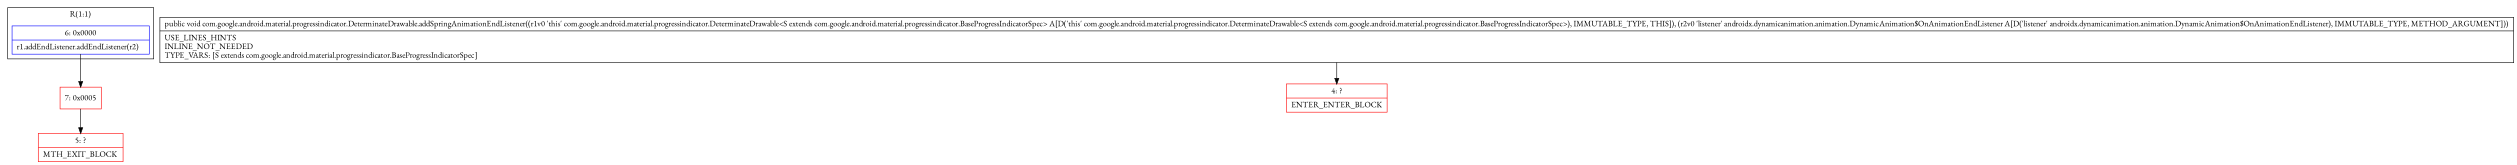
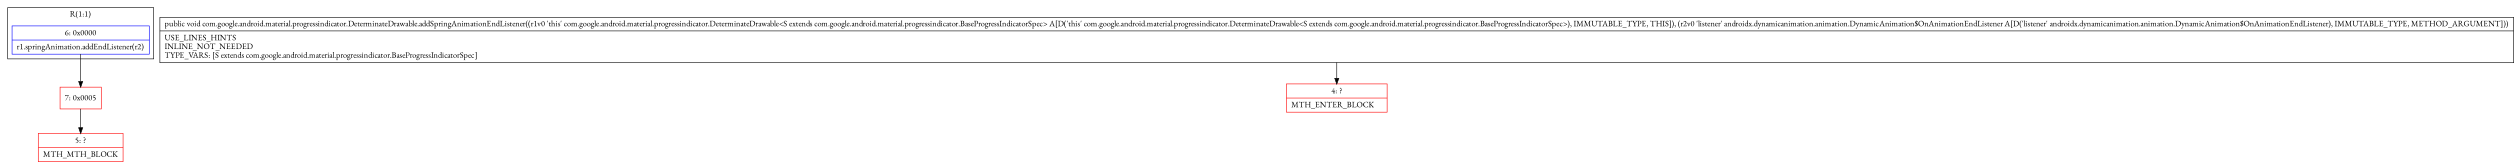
(78, 47) -> (81, 47)
(1337, 105) -> (1333, 105)
(80, 154) -> (81, 154)
